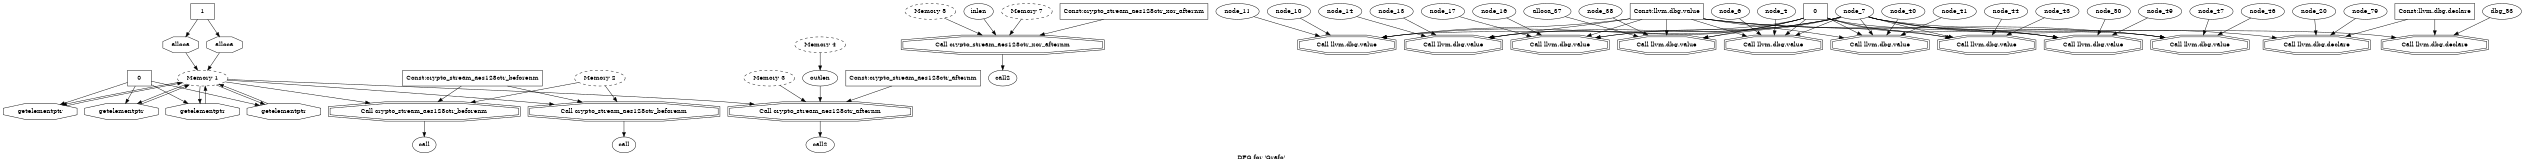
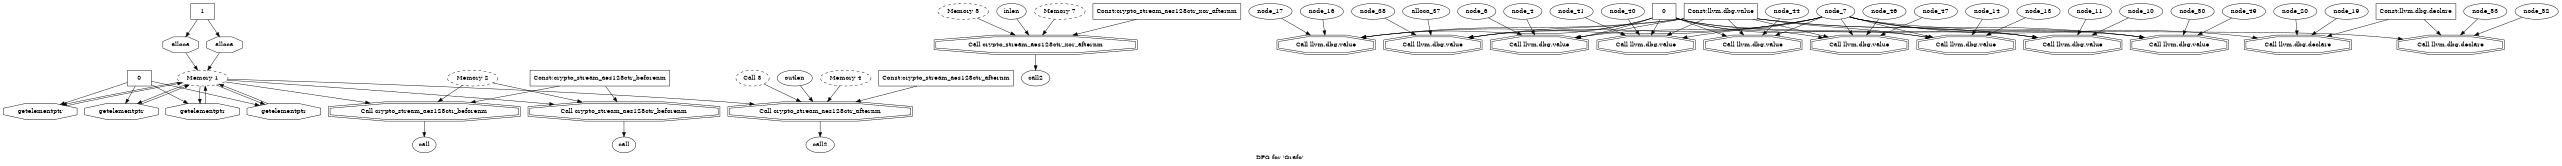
(2057, 11) -> none
(2365, 11) -> (2347, 11)
(2502, 11) -> (2485, 11)
none -> (2537, 11)
(820, 59) -> (835, 92)
(769, 78) -> (753, 78)
